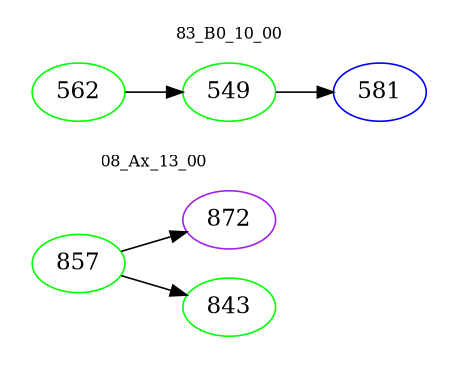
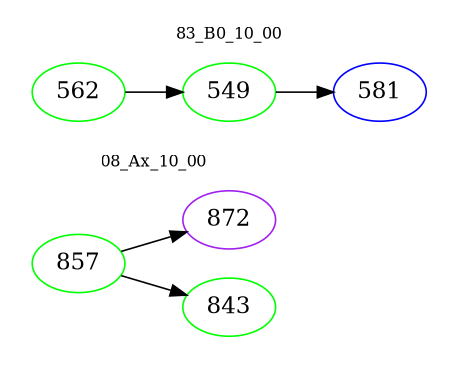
(154, 162) -> (154, 162)
